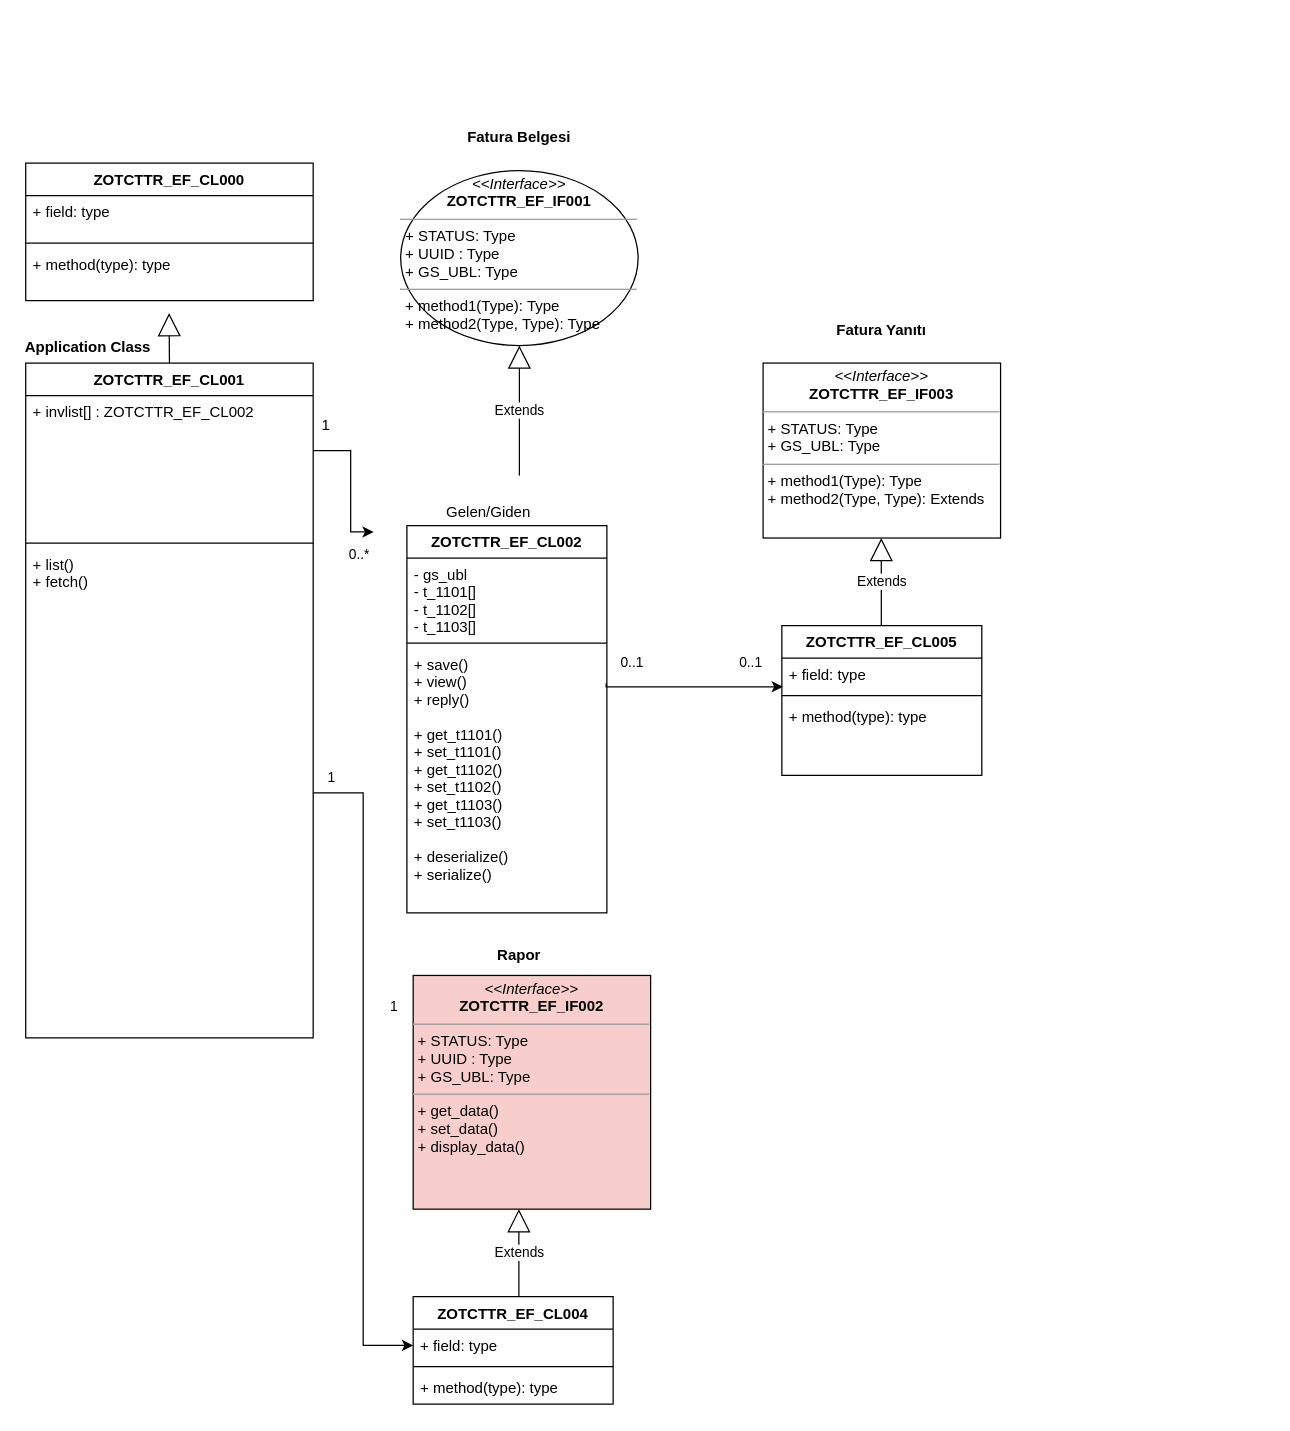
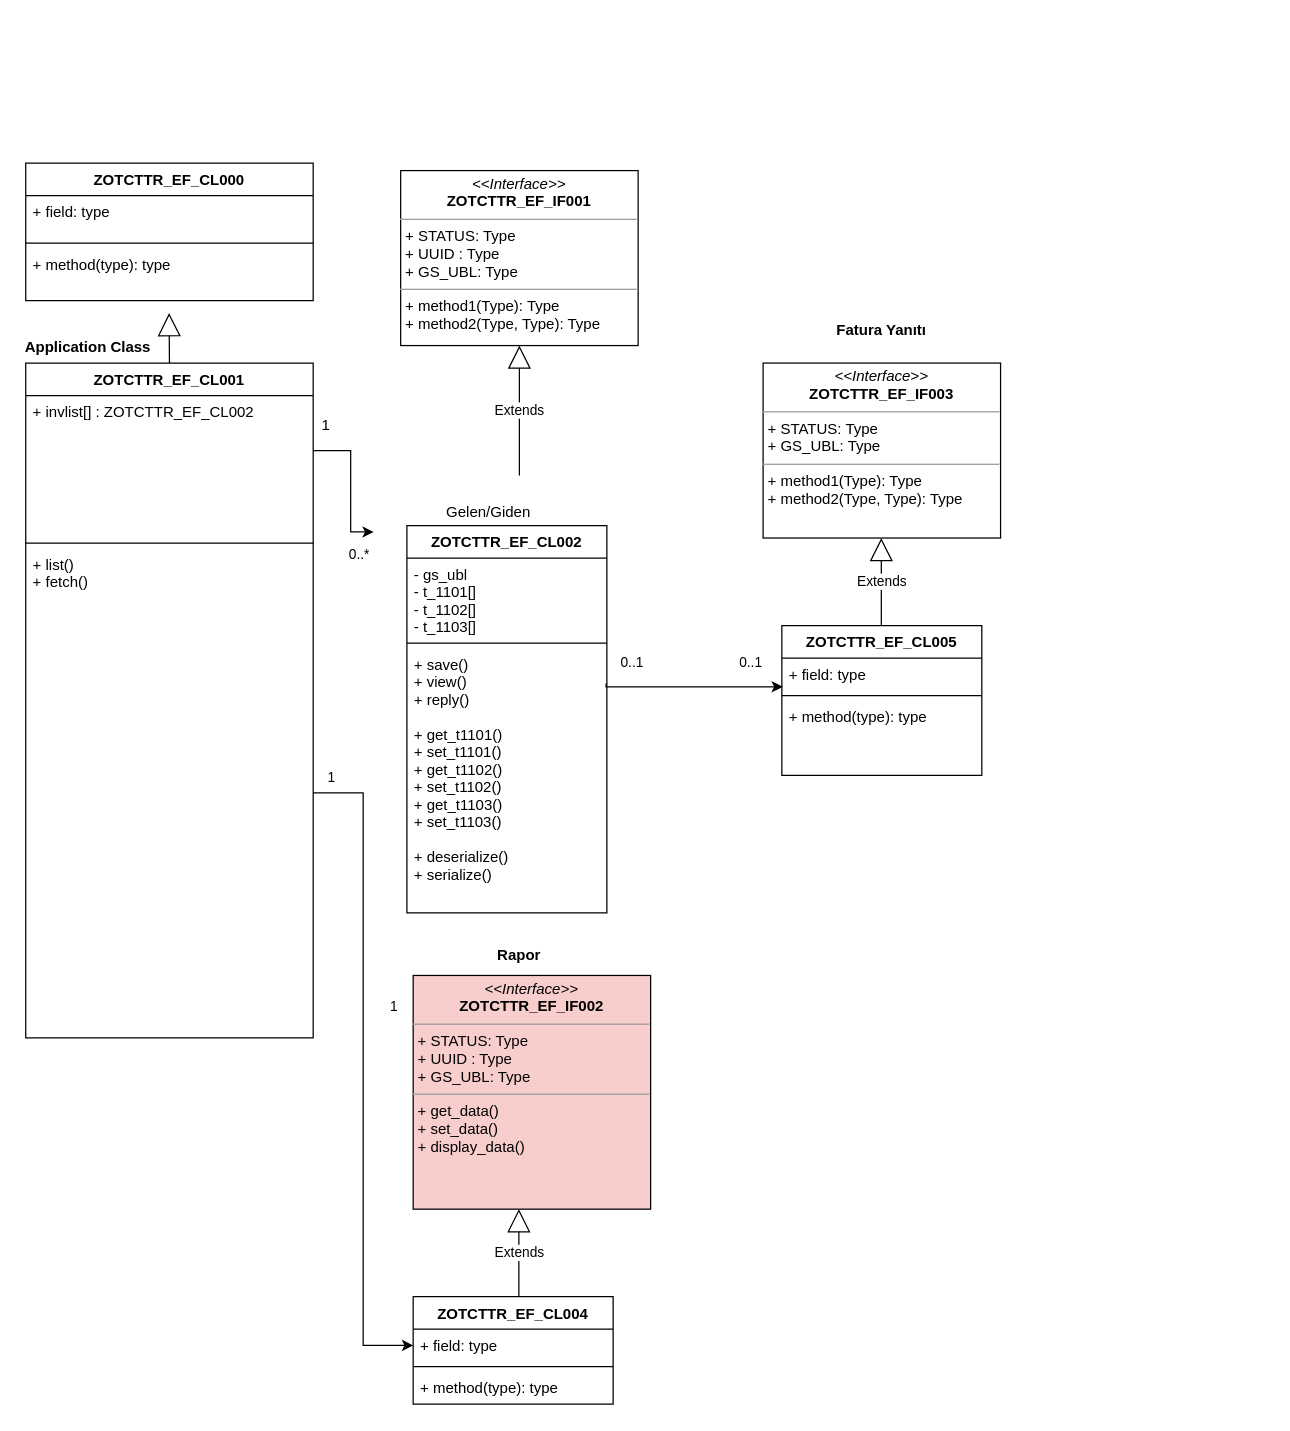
(519, 137) -> none
(519, 258) -> (519, 258)
(879, 417) -> (867, 417)
